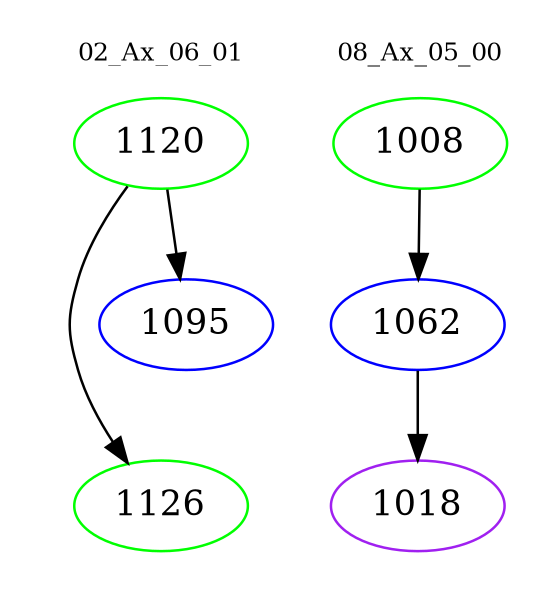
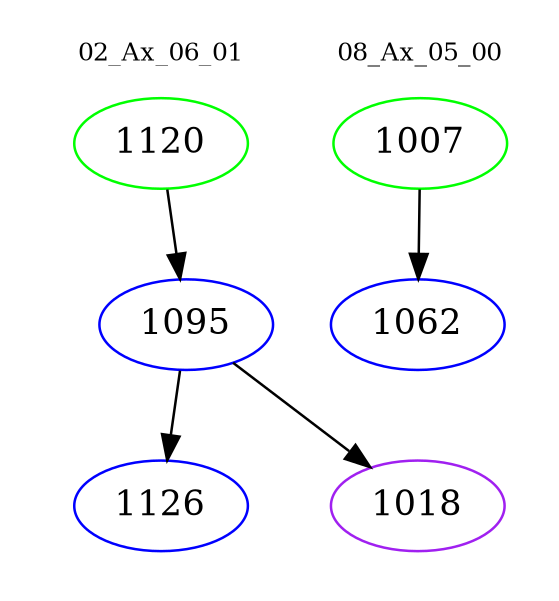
(420, 143) -> (420, 143)
(71, 312) -> (175, 403)
(418, 403) -> (277, 396)
(161, 506) -> (161, 506)
